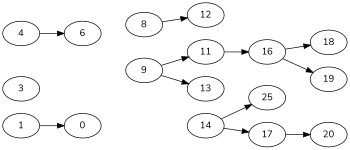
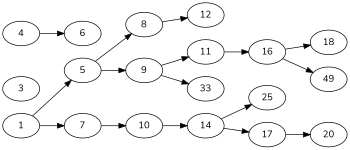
none -> (83, 70)
(329, 79) -> (329, 79)
(206, 89) -> (206, 89)
(83, 126) -> (83, 126)
none -> (144, 126)
